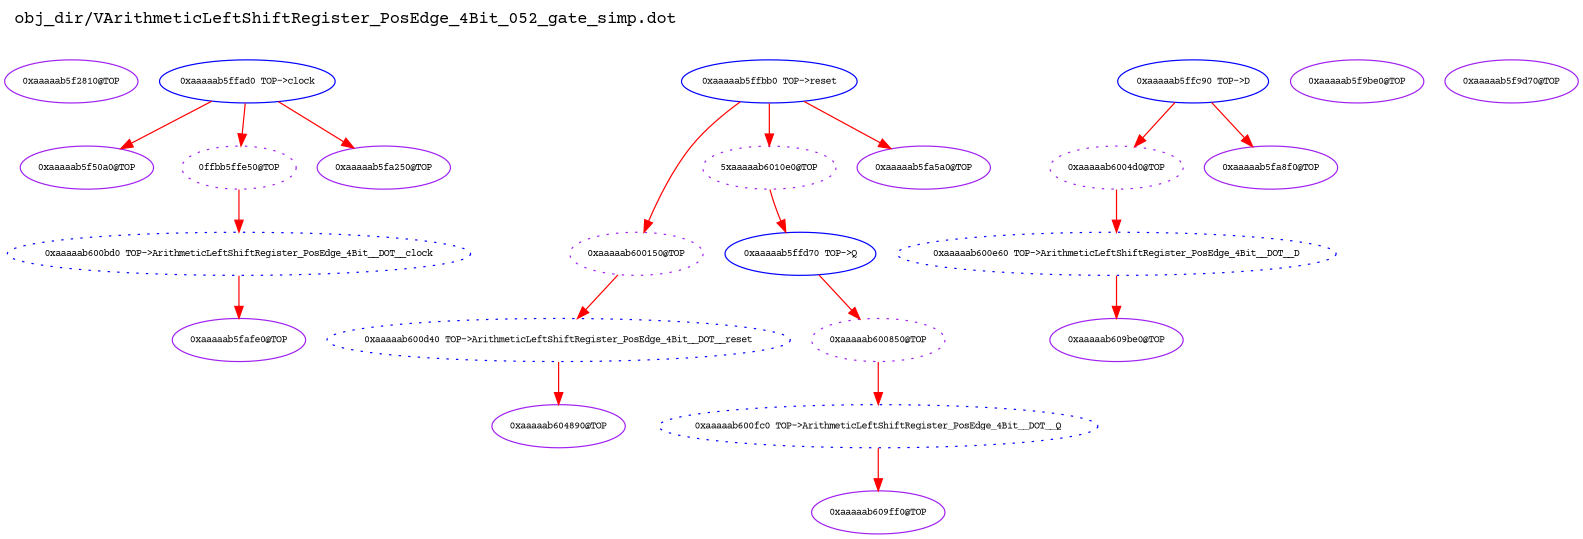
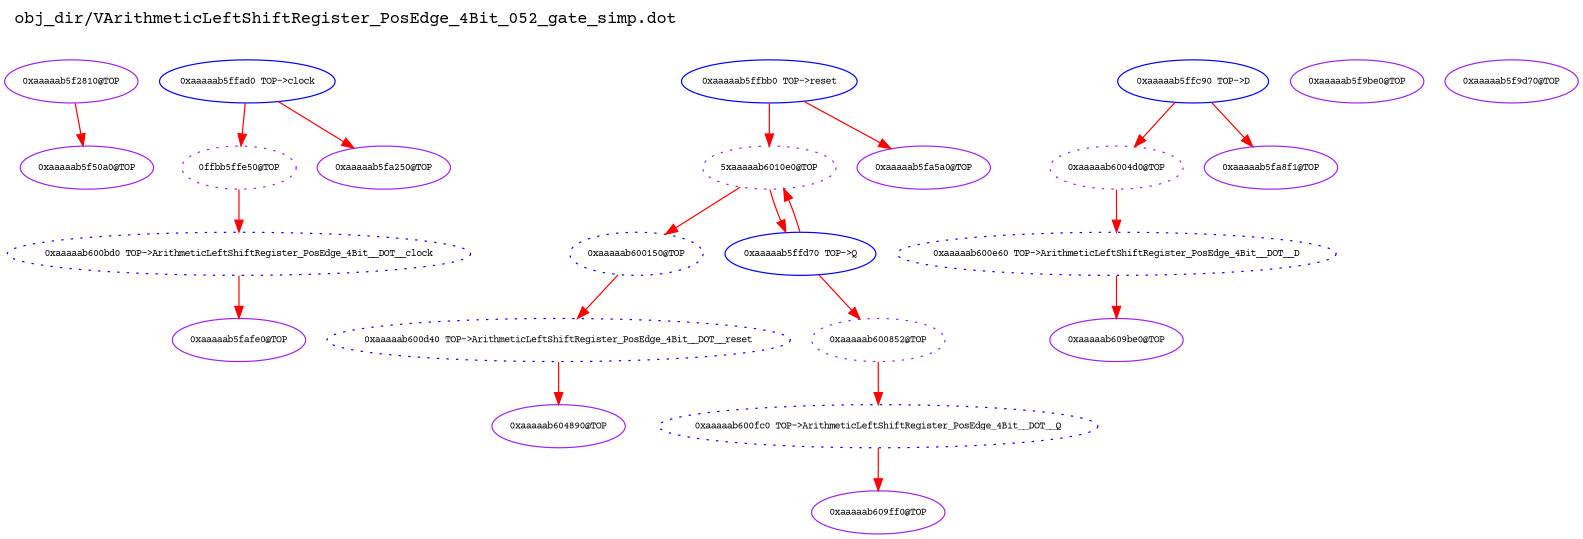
(172, 122) -> (78, 119)
(685, 154) -> (708, 207)
(1271, 168) -> (1271, 168)
none -> (795, 216)
(636, 254) -> (636, 254)
(878, 340) -> (878, 340)
